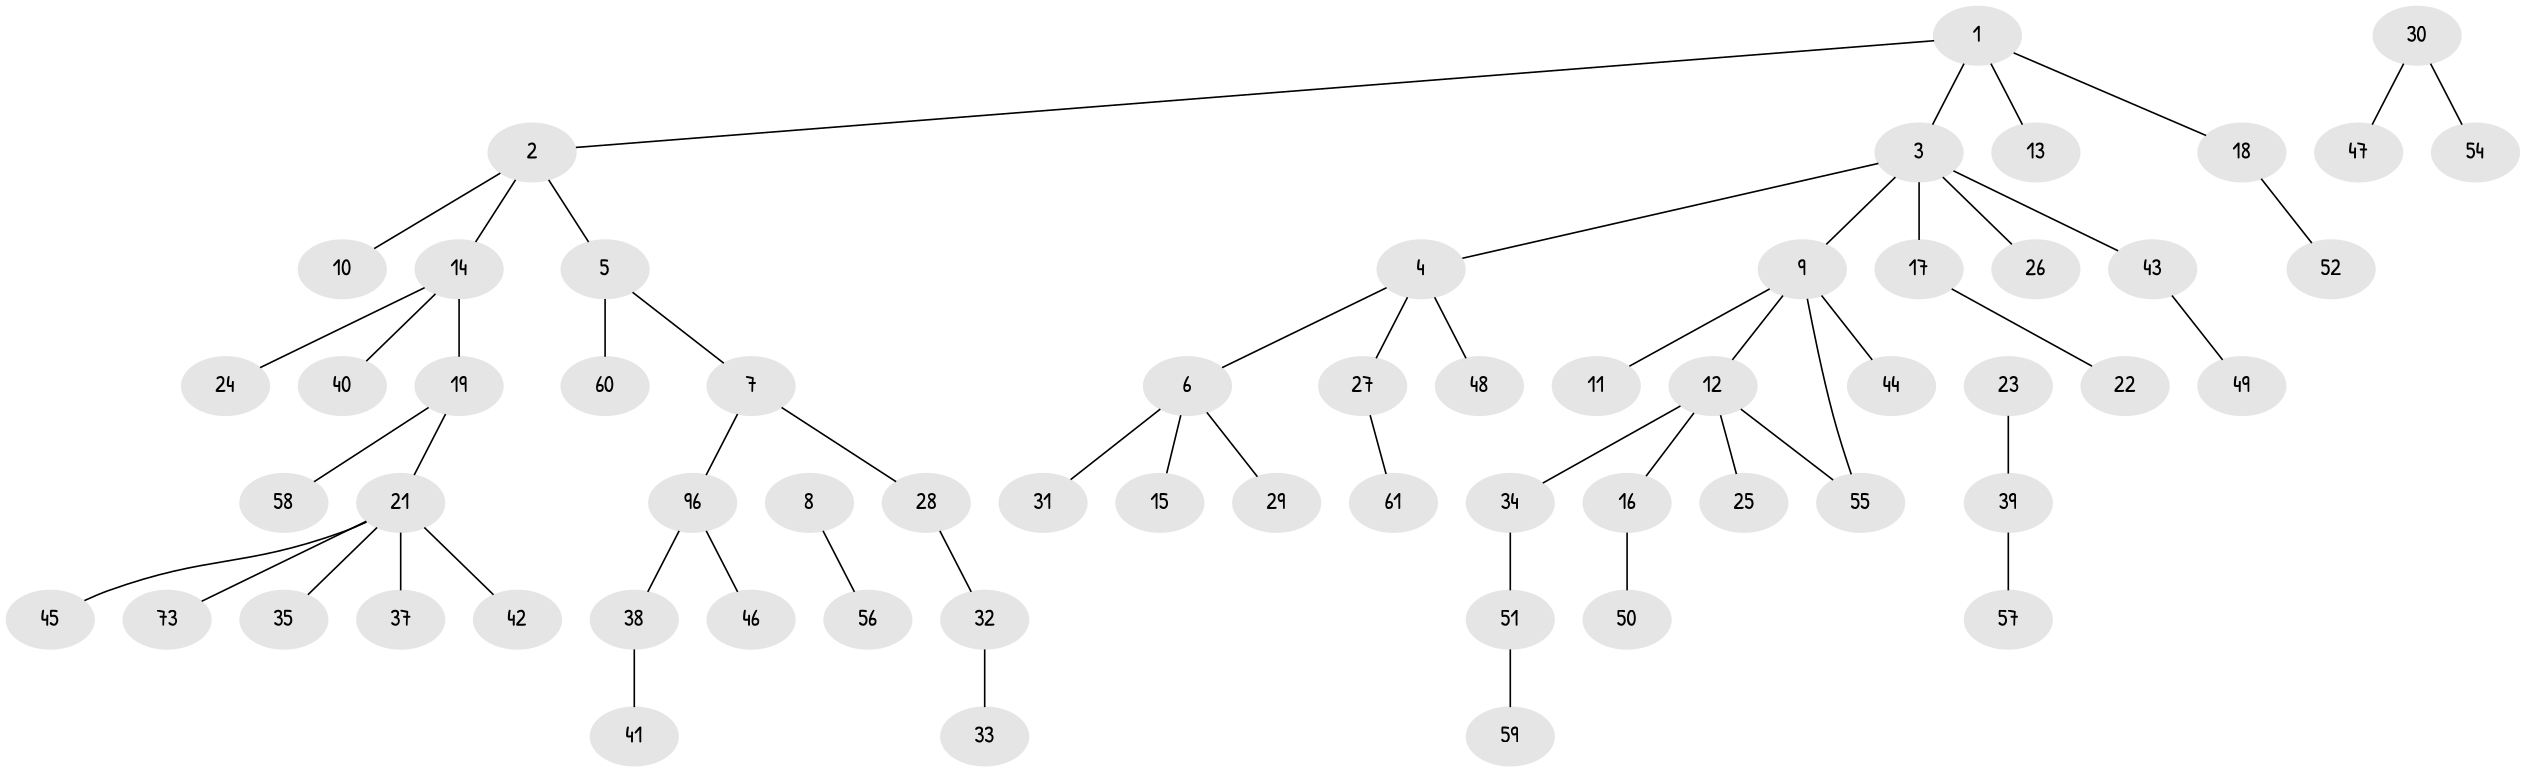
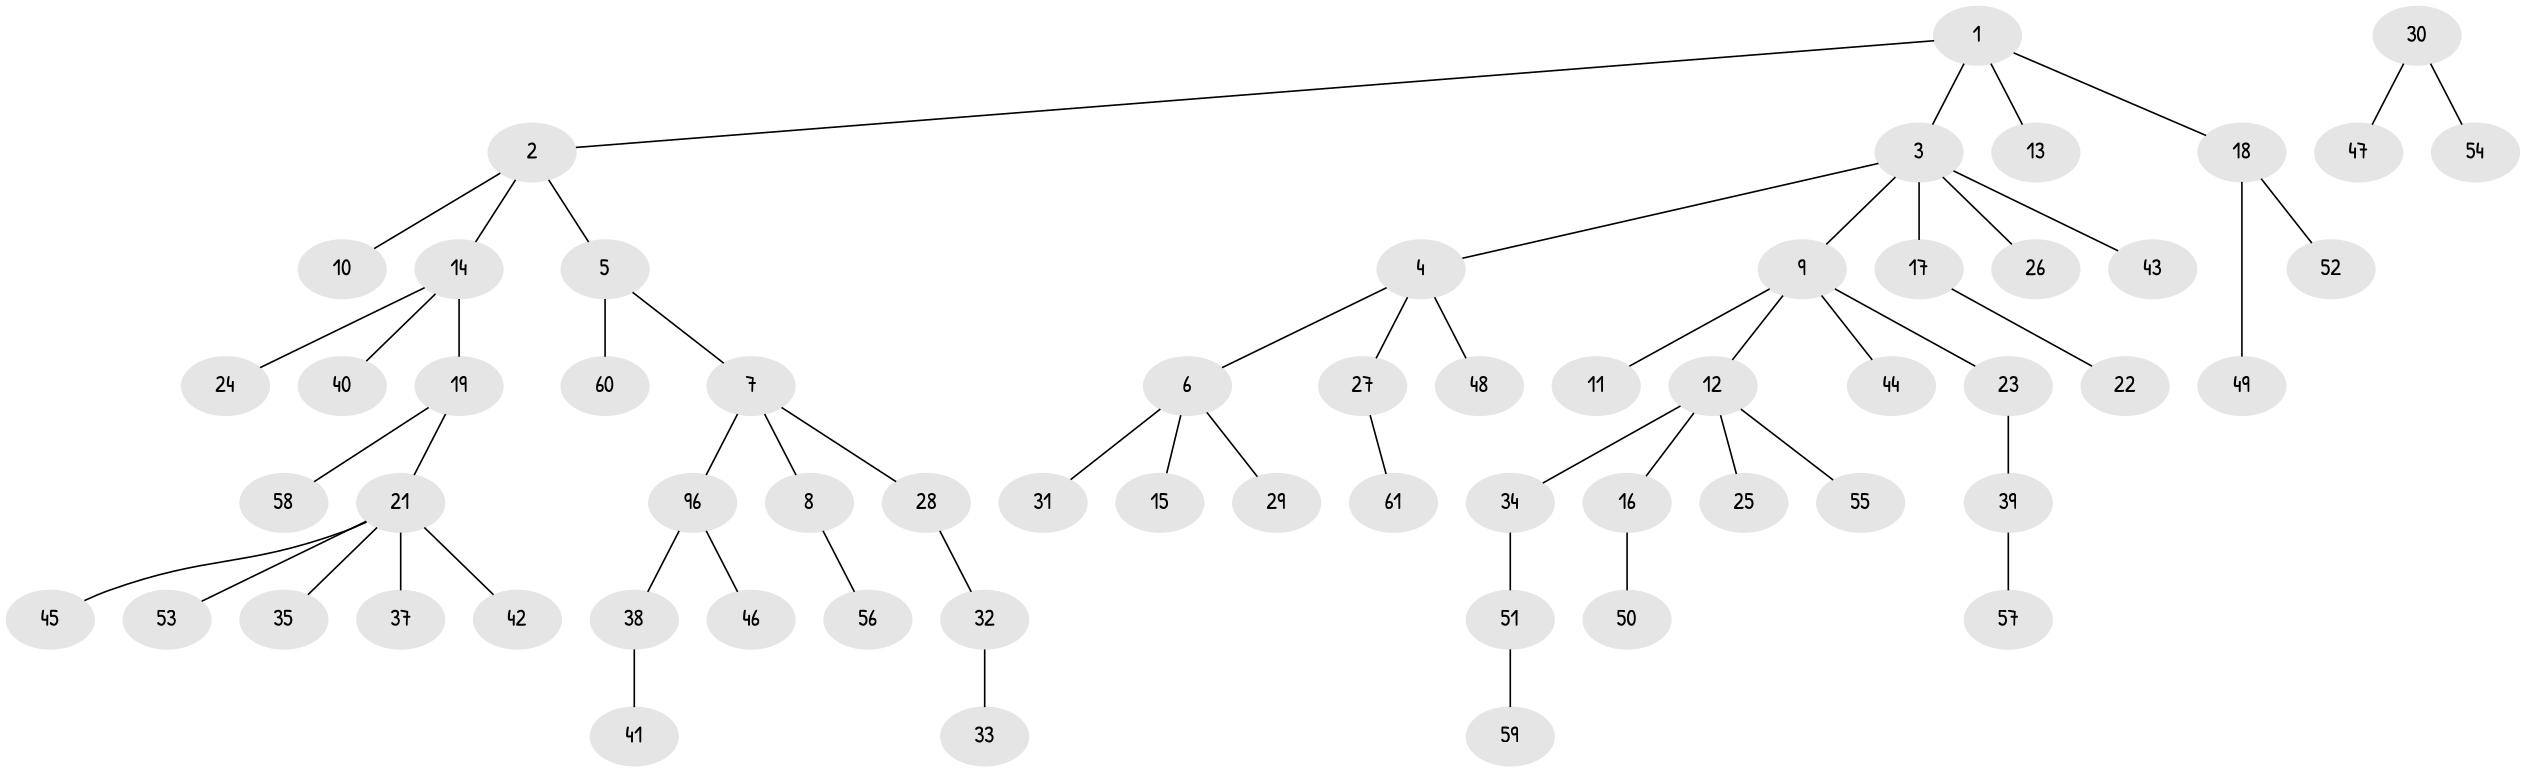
(2197, 328) -> (2242, 269)
(1826, 387) -> (1905, 328)
none -> (780, 445)
(167, 620) -> (167, 620)
